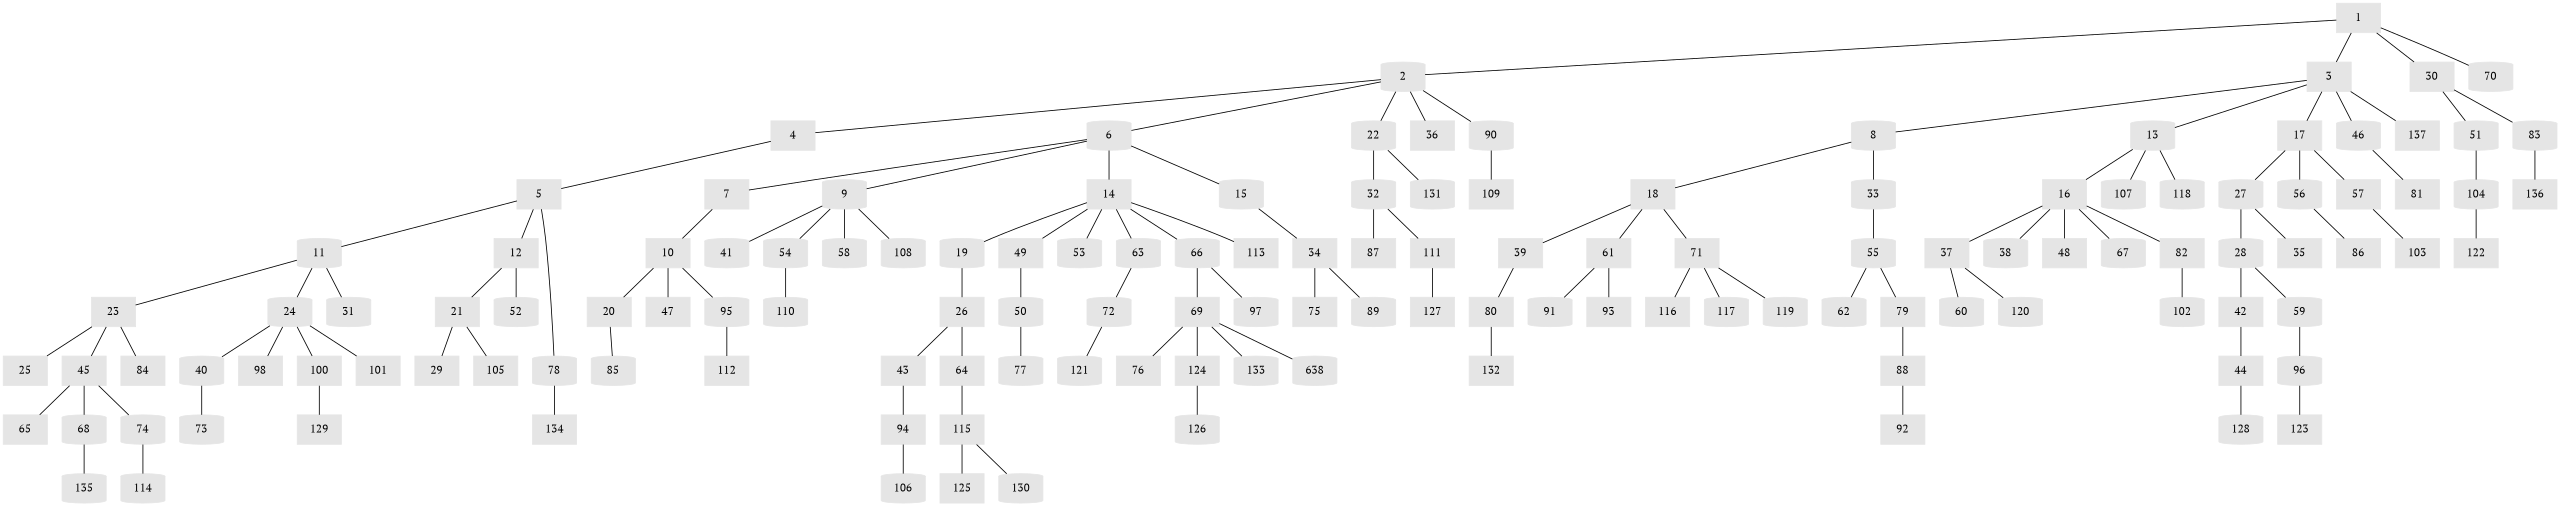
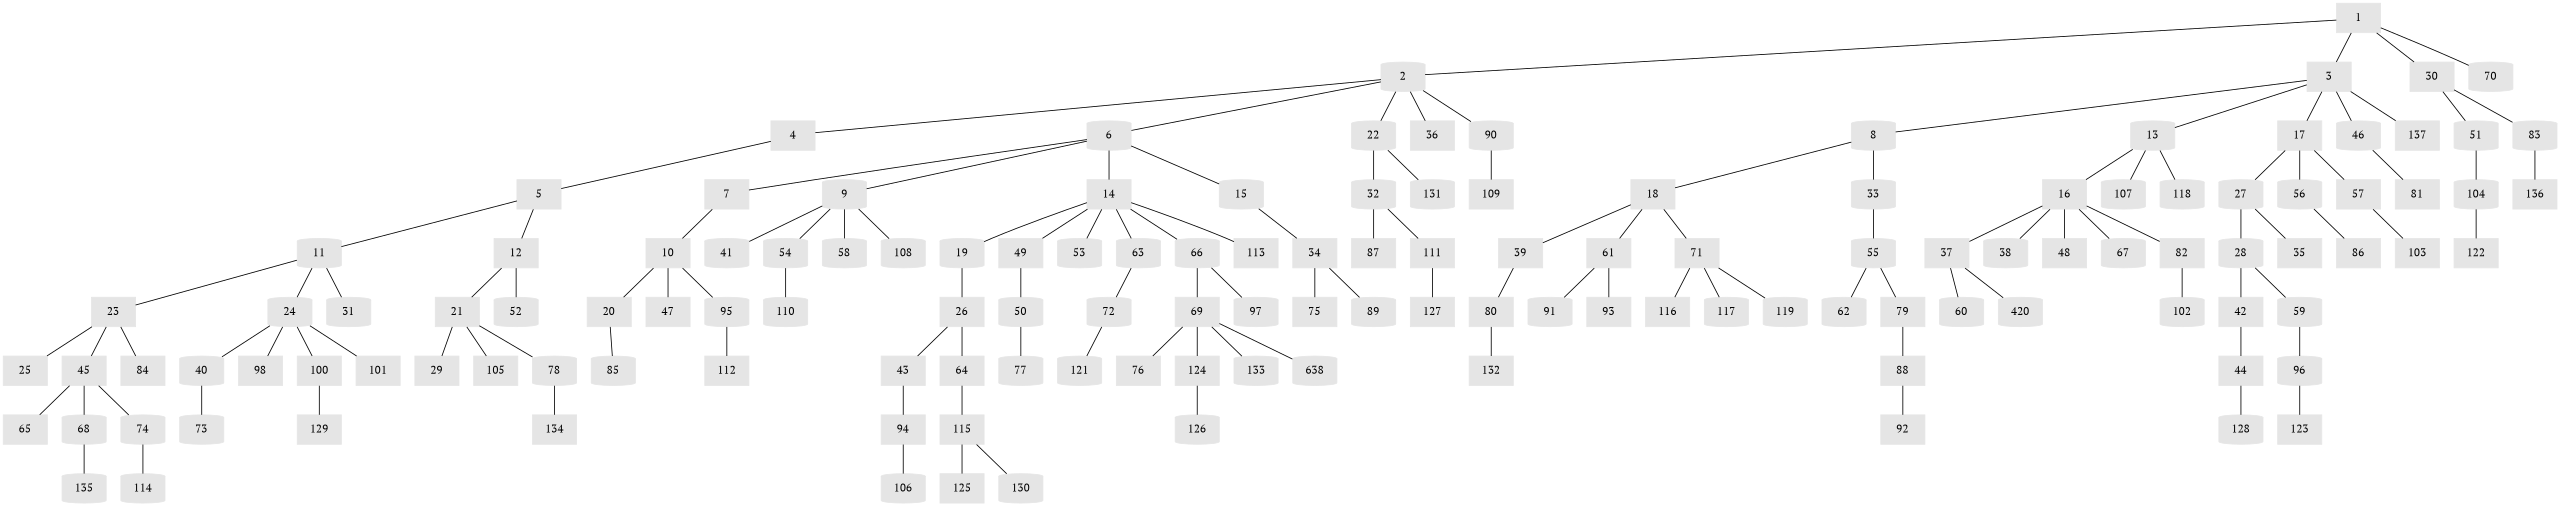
(550, 282) -> (506, 341)
(2020, 312) -> (2020, 312)
